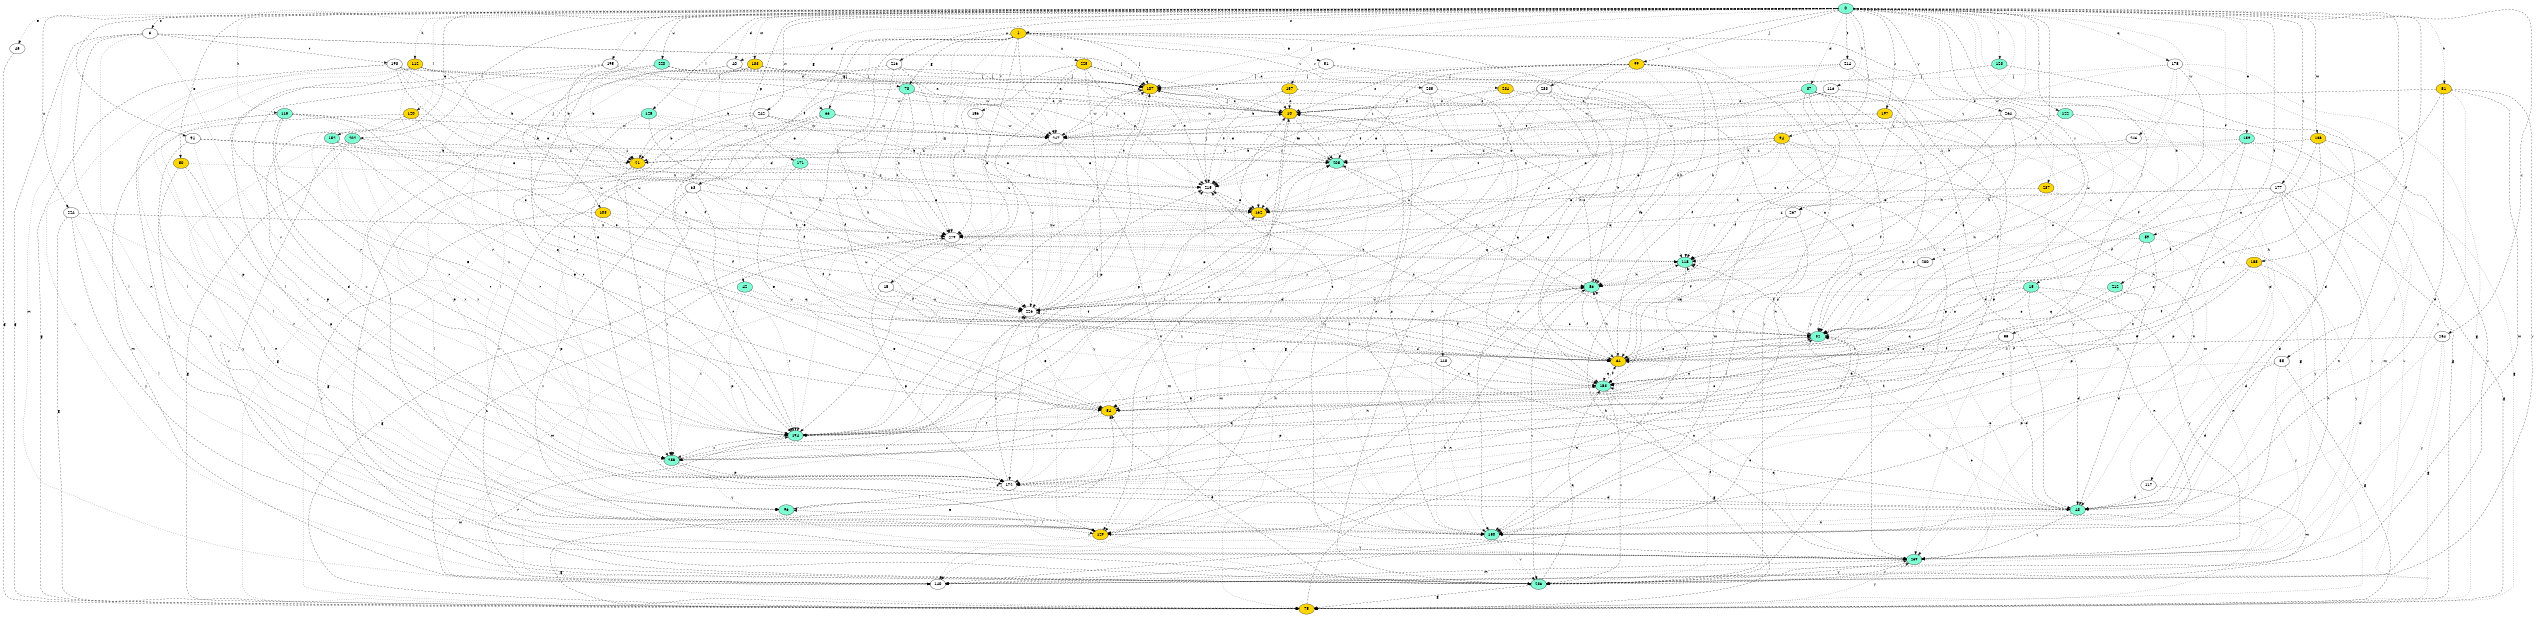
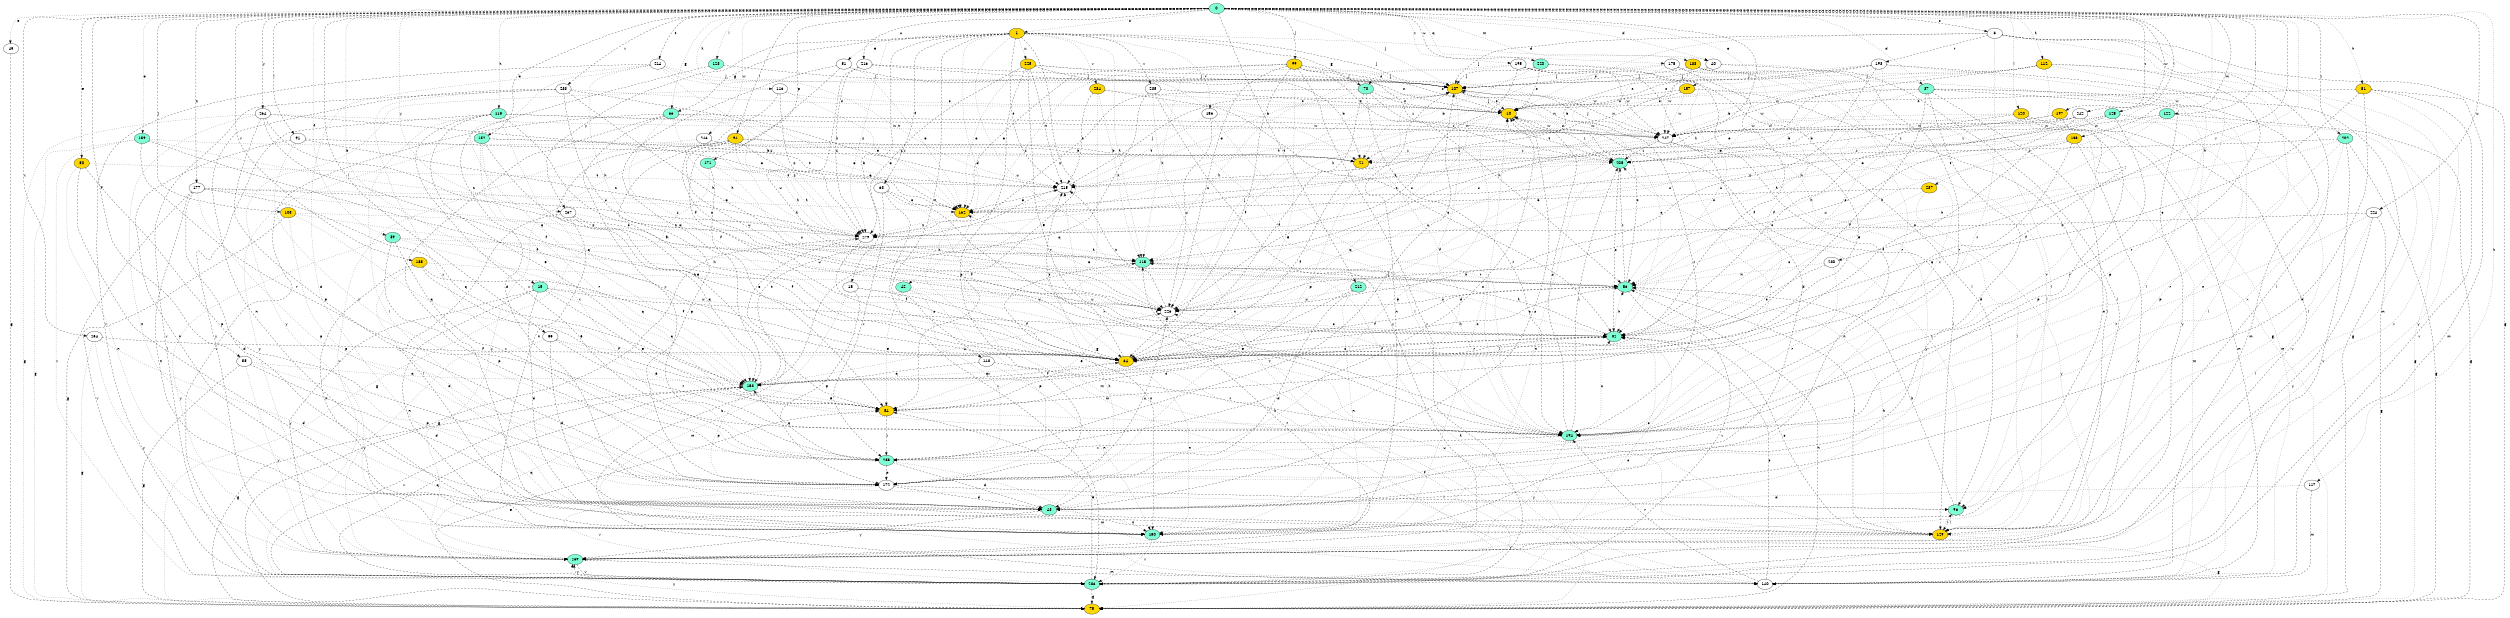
(1269, 415) -> none
